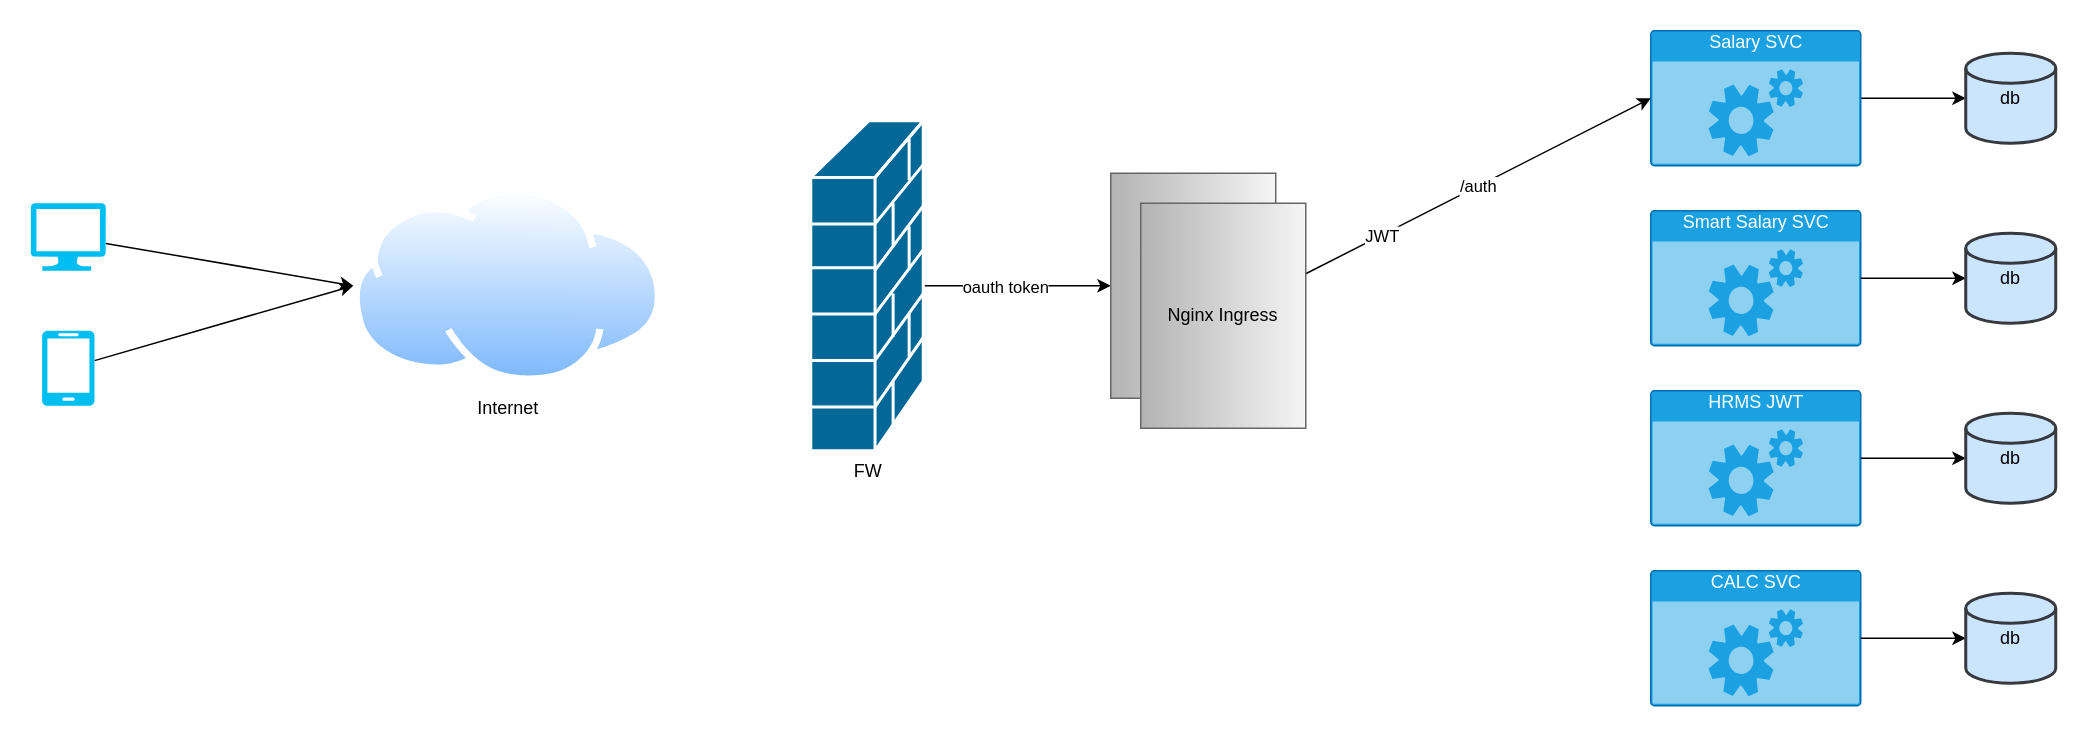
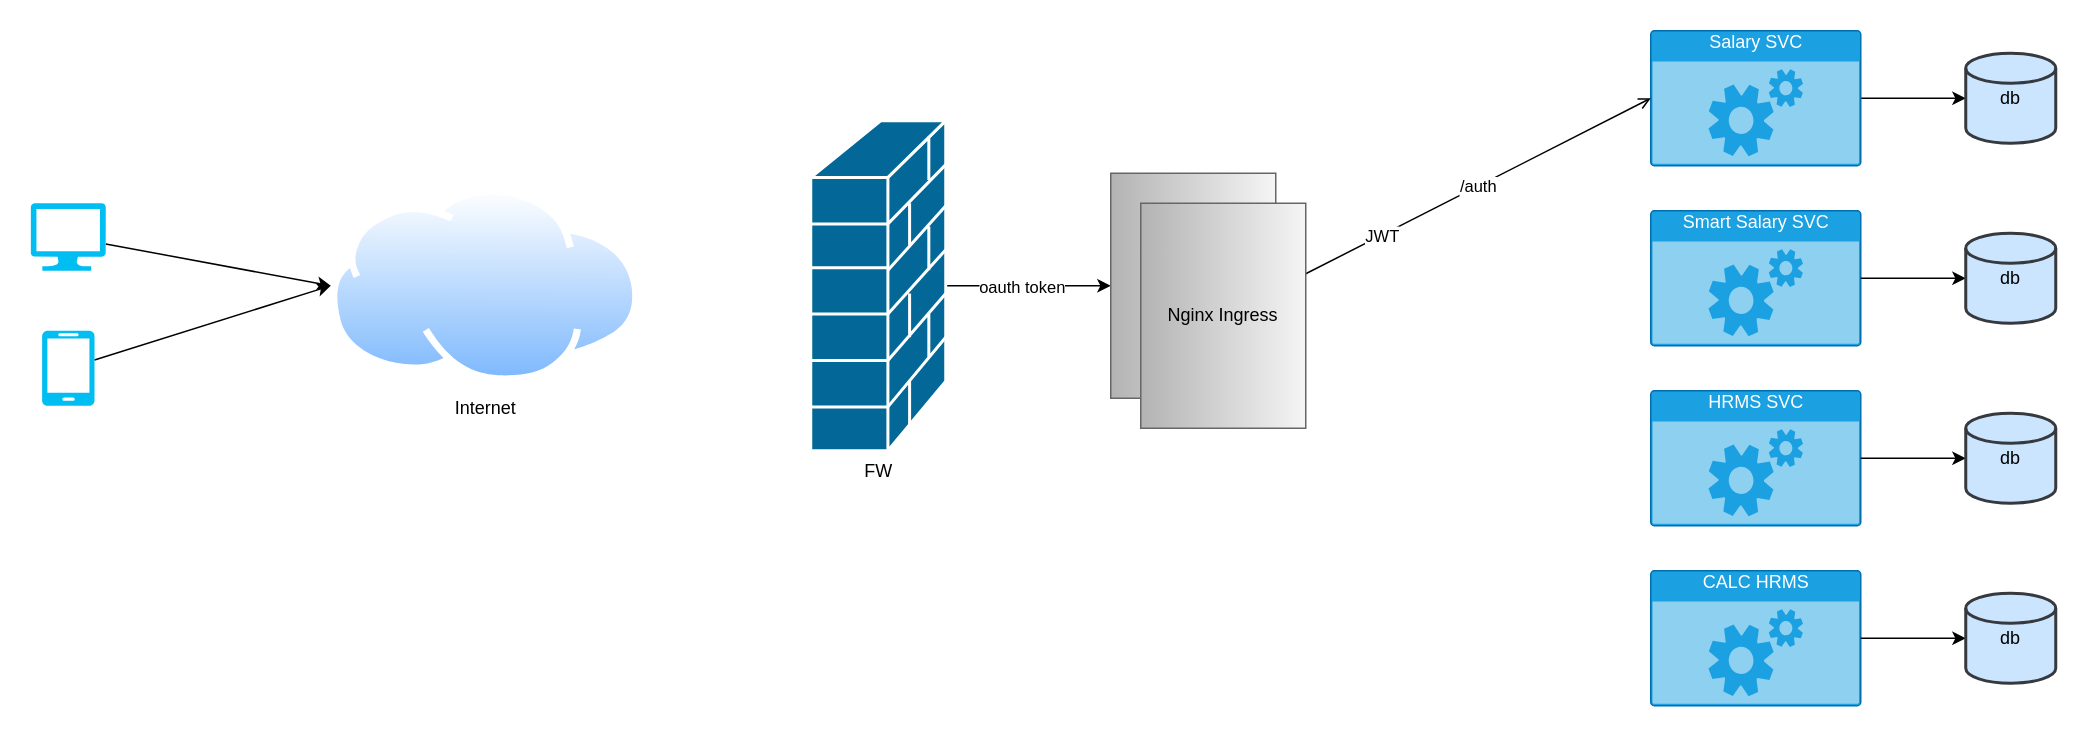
(1640, 103) -> (1643, 102)
(508, 286) -> (486, 286)
(867, 286) -> (878, 286)
(1757, 403) -> (1757, 403)
(1757, 583) -> (1757, 583)
